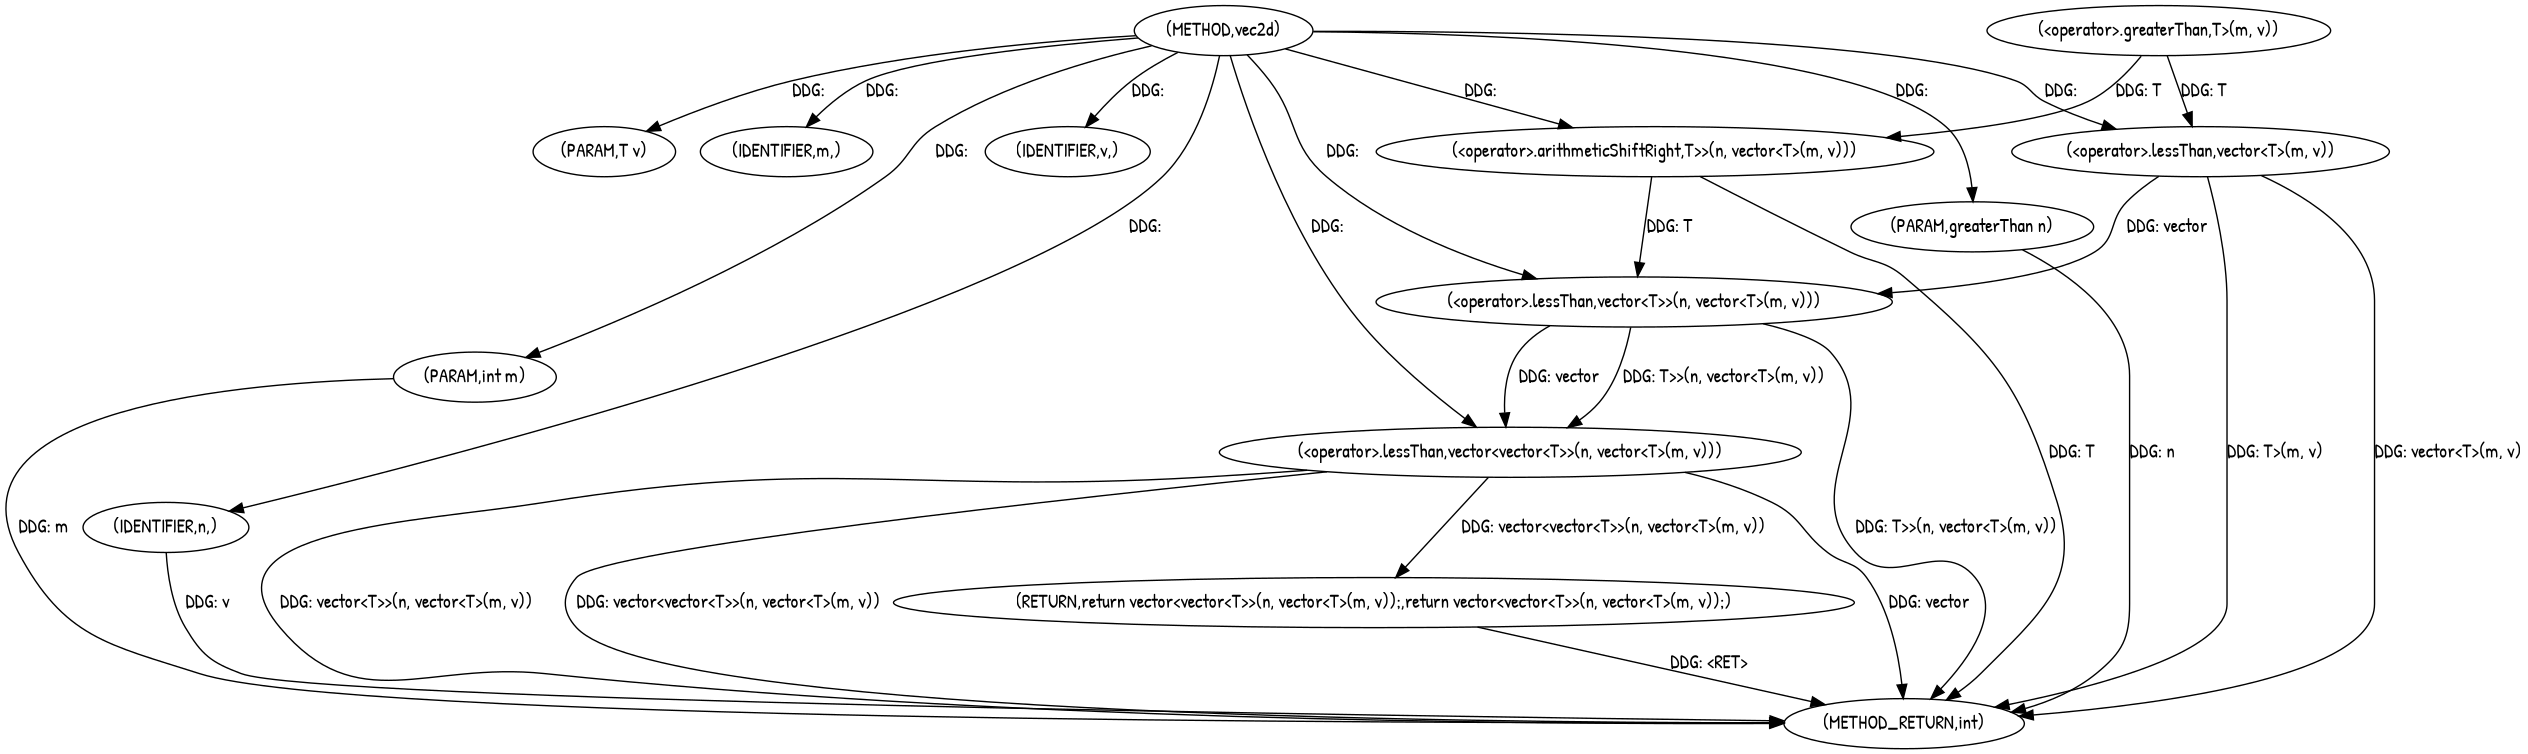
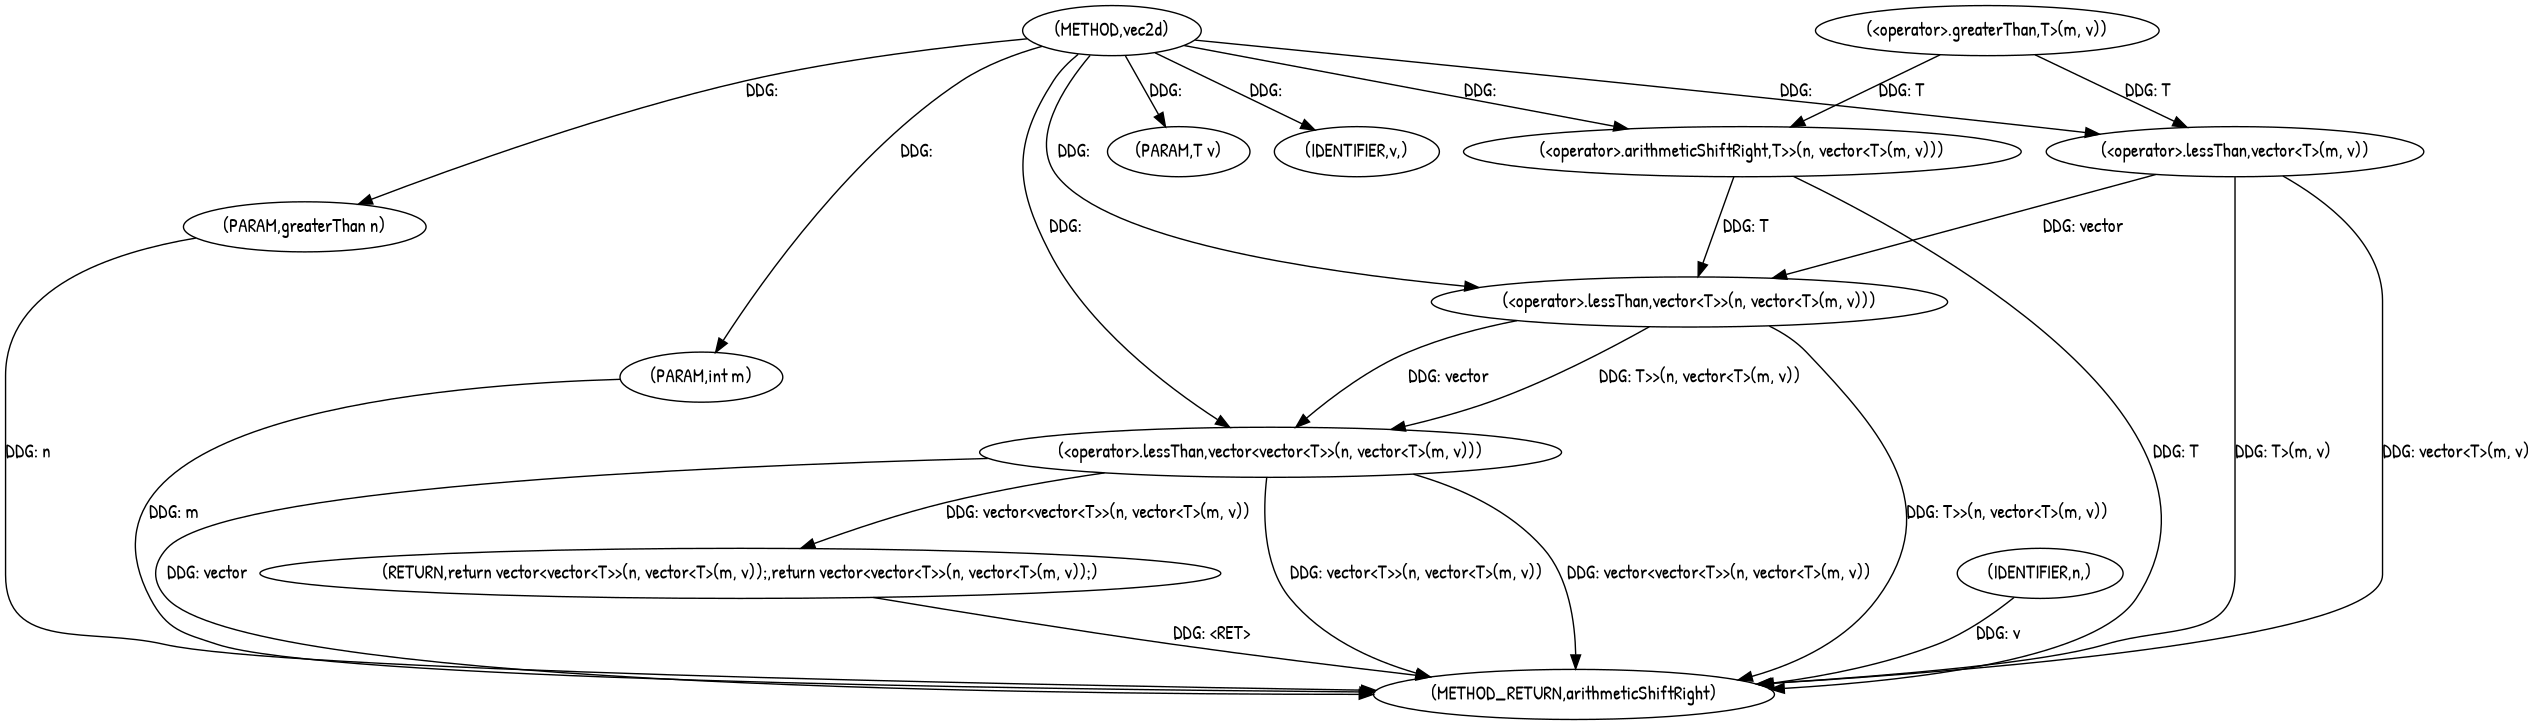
(787, 152) -> none
(781, 355) -> none
(1904, 724) -> (1574, 694)
